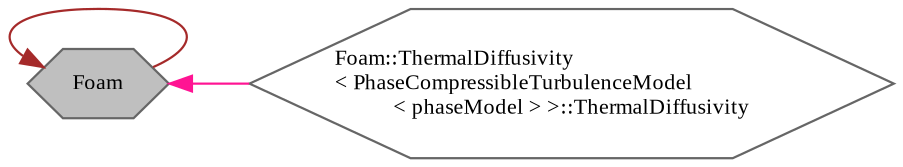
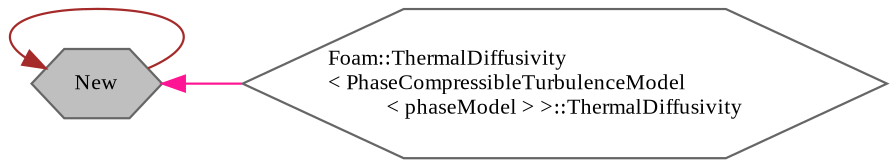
(98, 84) -> (97, 84)
